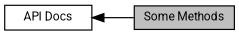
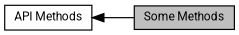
(48, 18) -> (48, 18)
